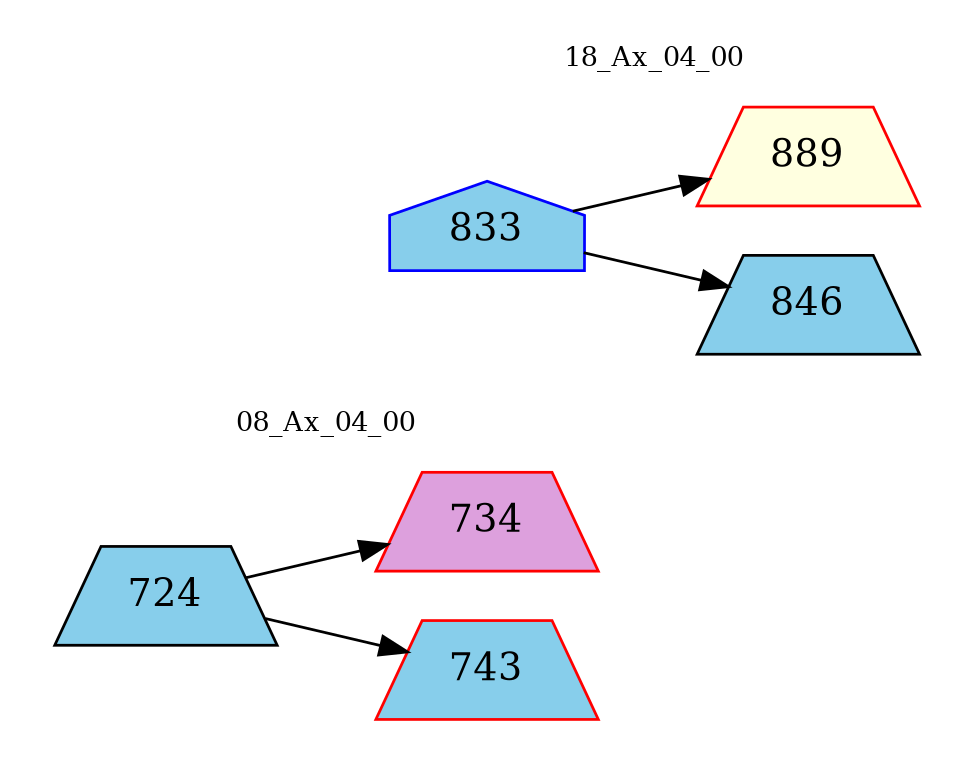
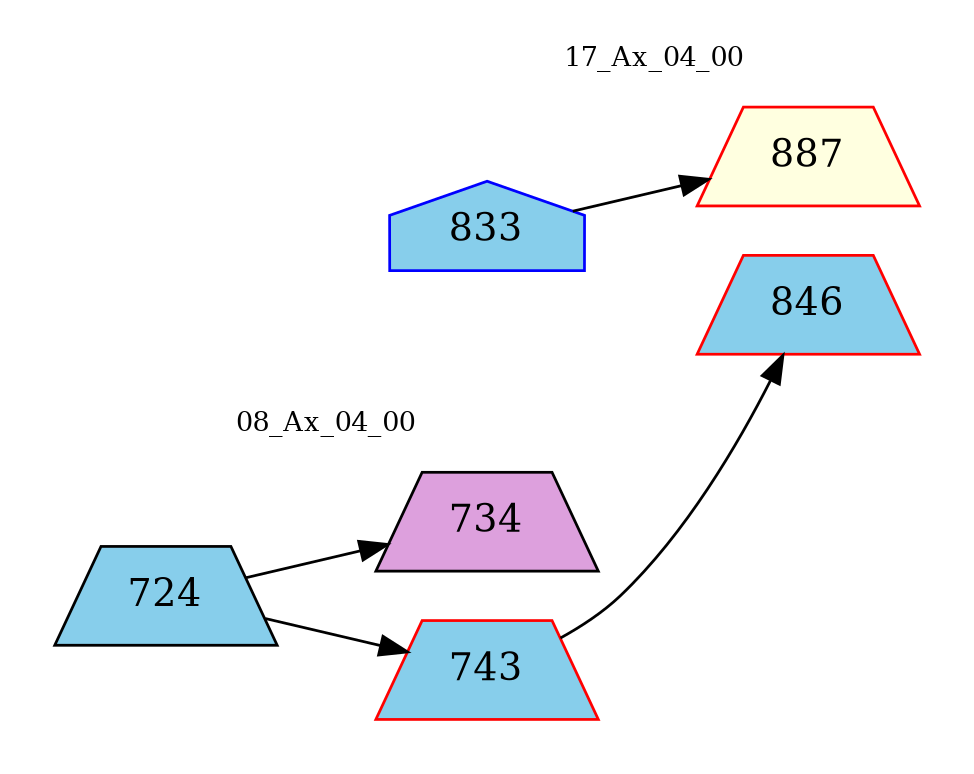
(655, 59) -> (655, 59)
(808, 157) -> (808, 157)
(643, 267) -> (683, 524)
(808, 305) -> (808, 305)
(487, 522) -> (487, 522)
